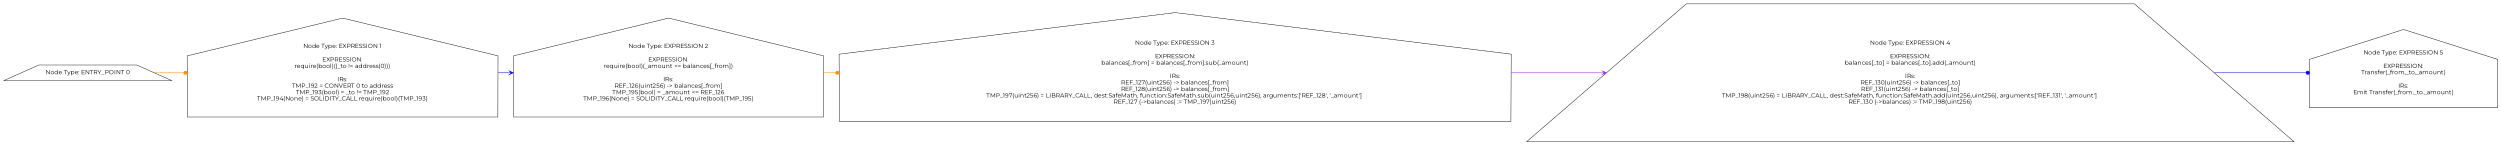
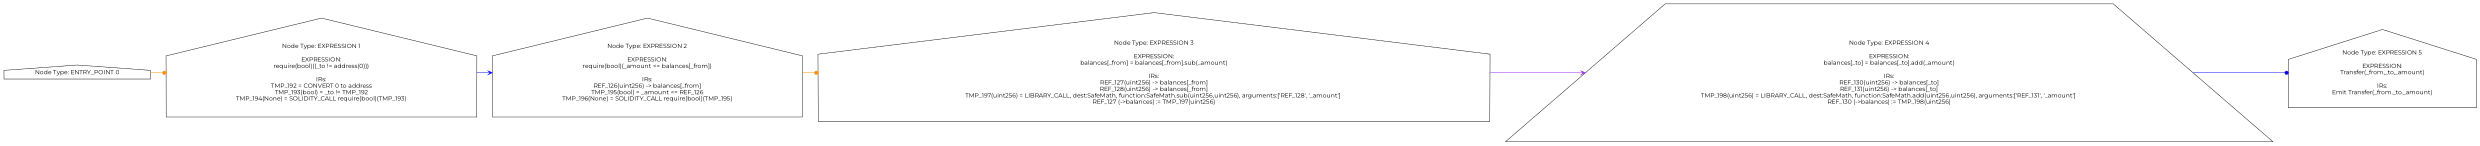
(88, 73) -> (77, 73)
